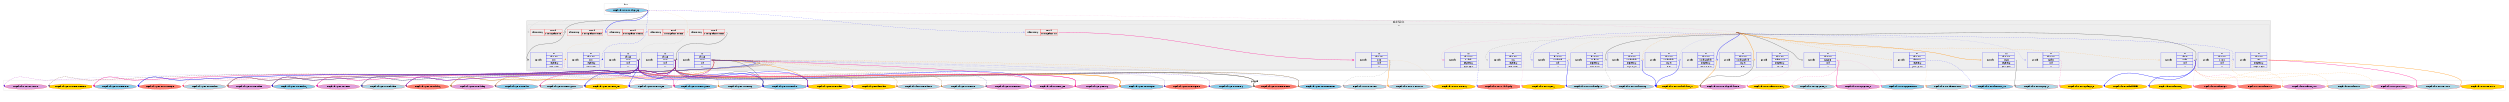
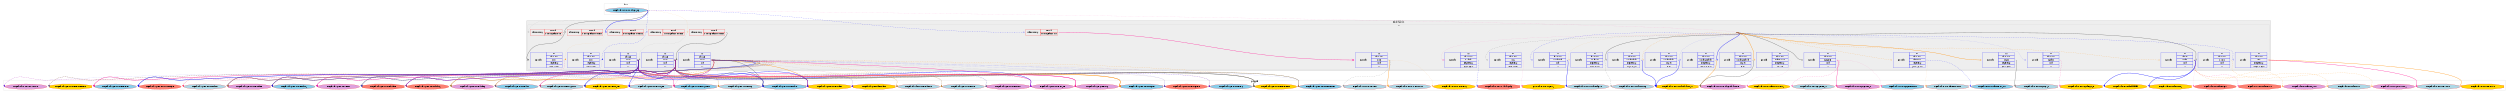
(383, 87) -> (383, 87)
(1053, 87) -> (1053, 87)
(1276, 87) -> (1276, 87)
(1544, 87) -> (1544, 87)
(1992, 87) -> (1992, 87)
